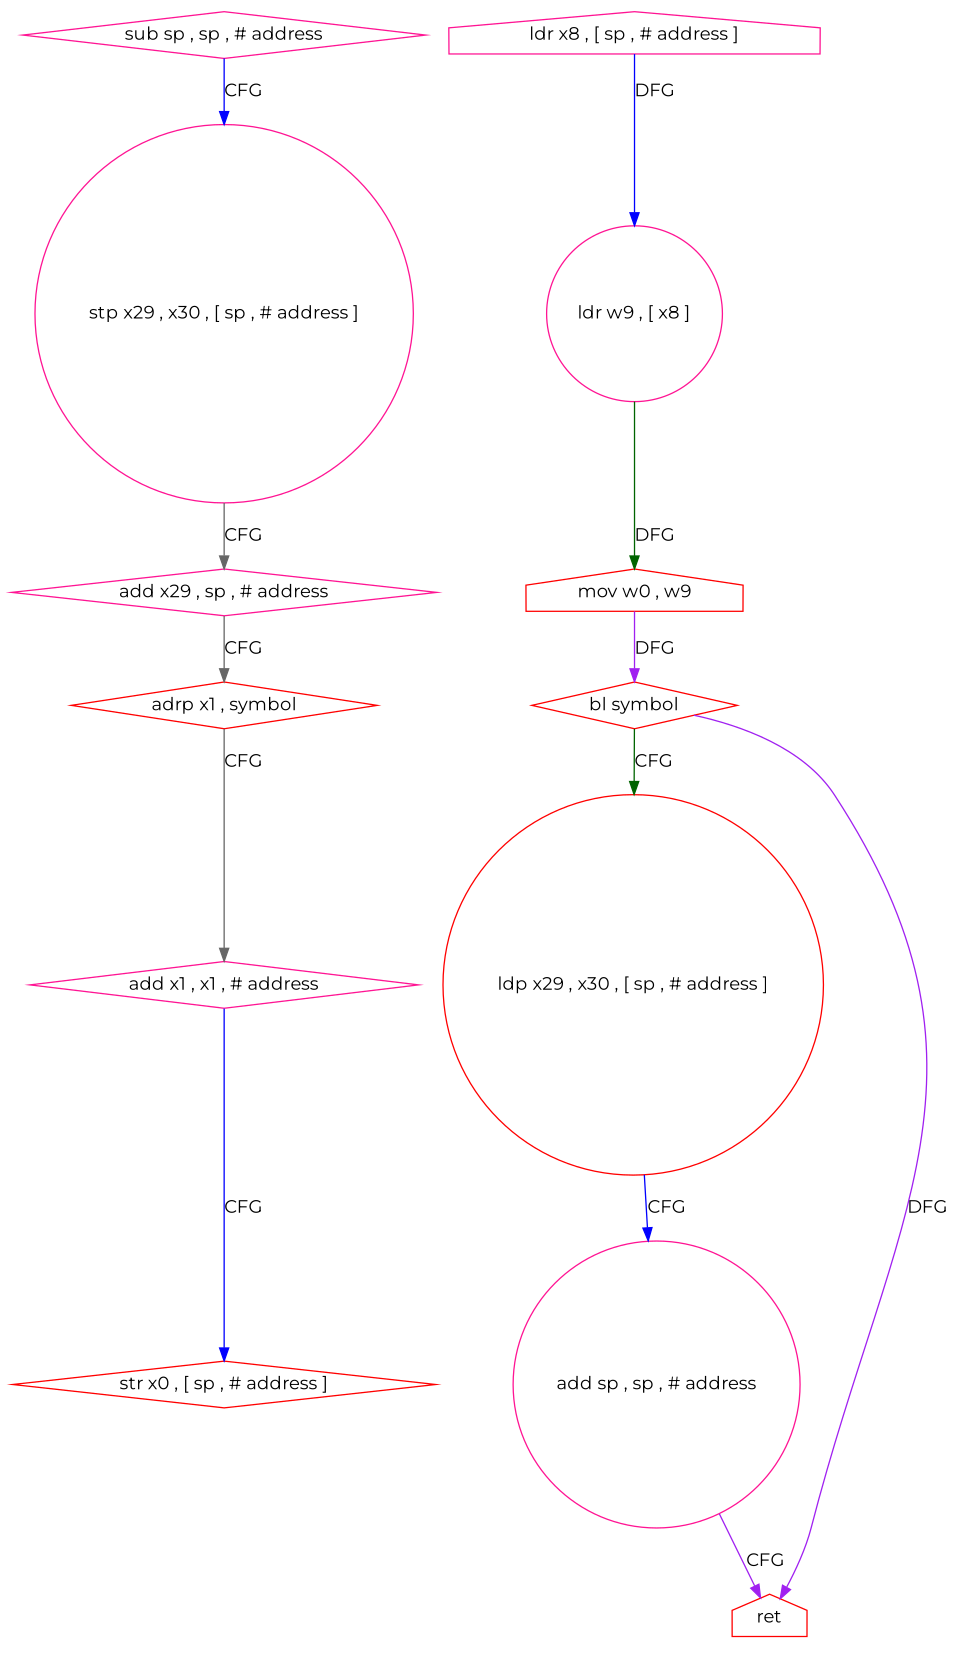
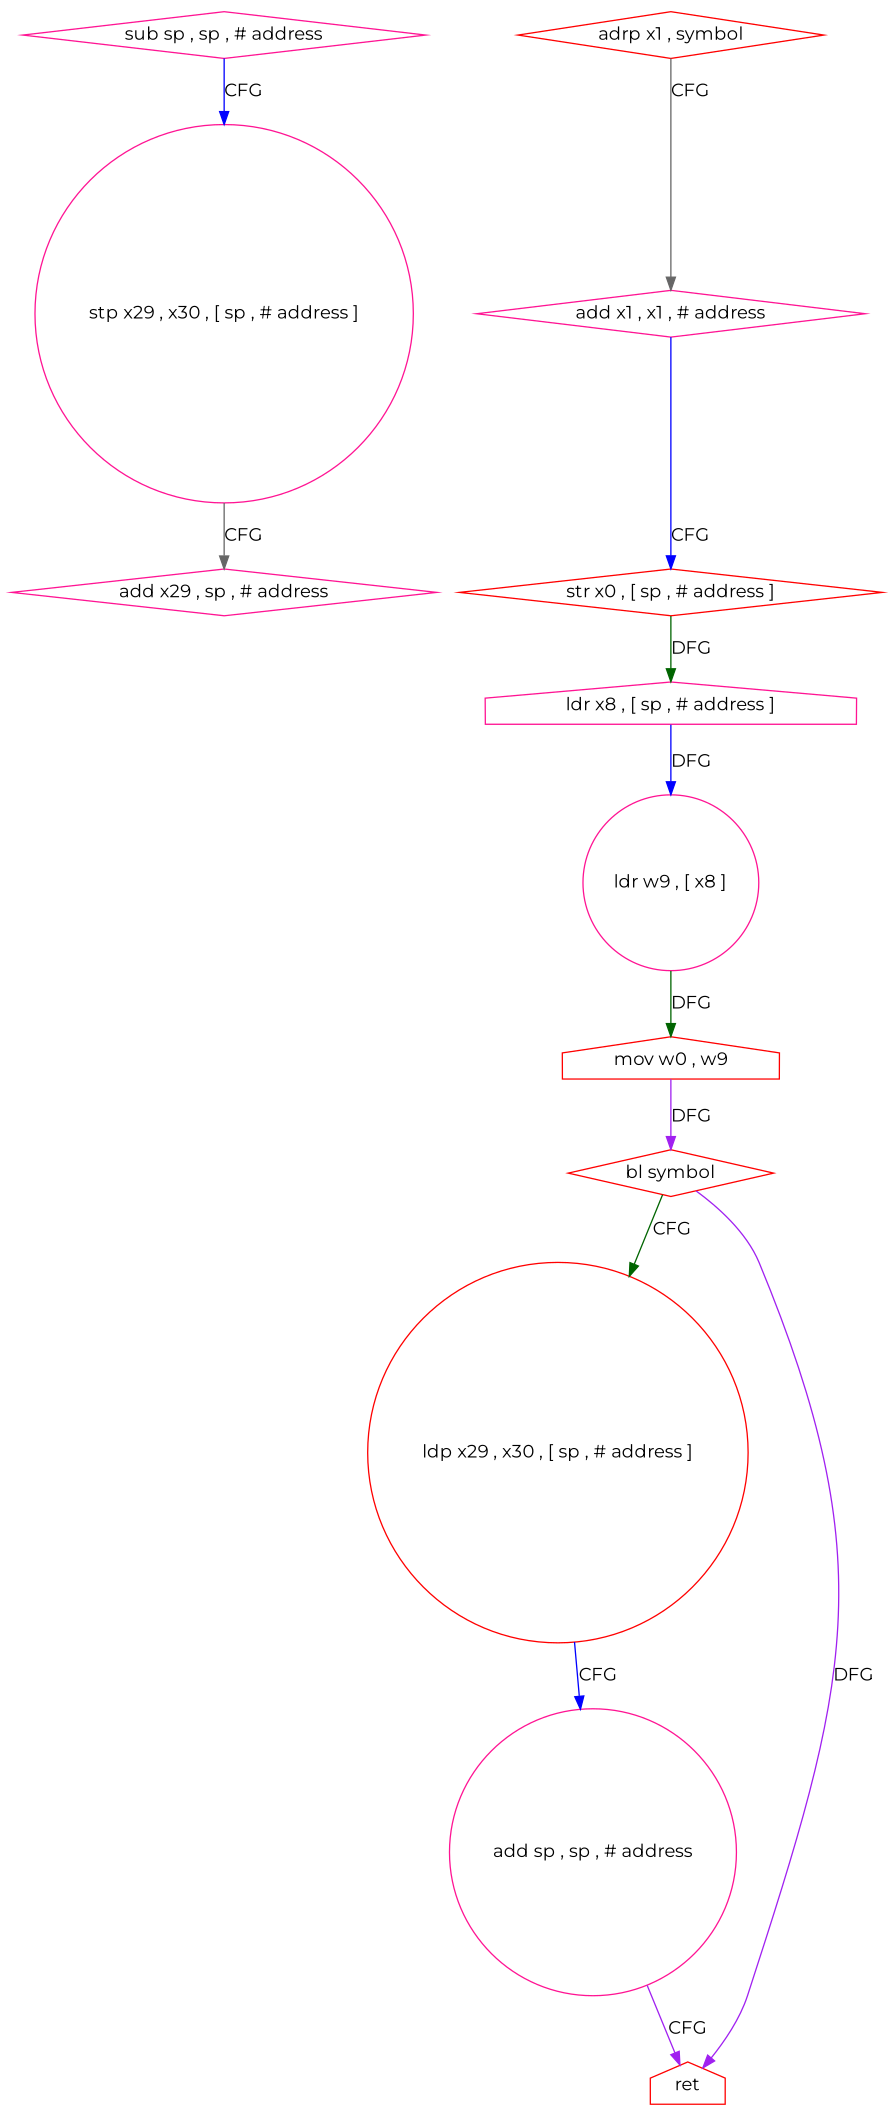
(224, 642) -> none
none -> (671, 642)
